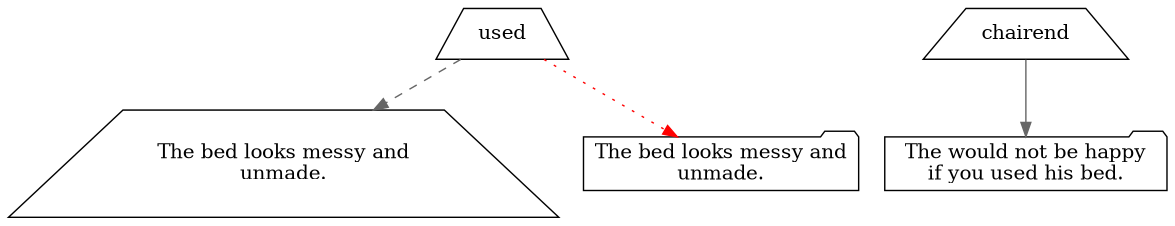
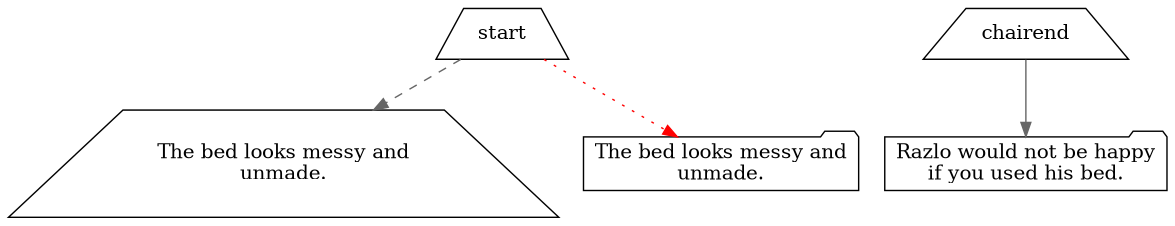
(502, 34) -> (502, 34)
(1026, 164) -> (1026, 164)
